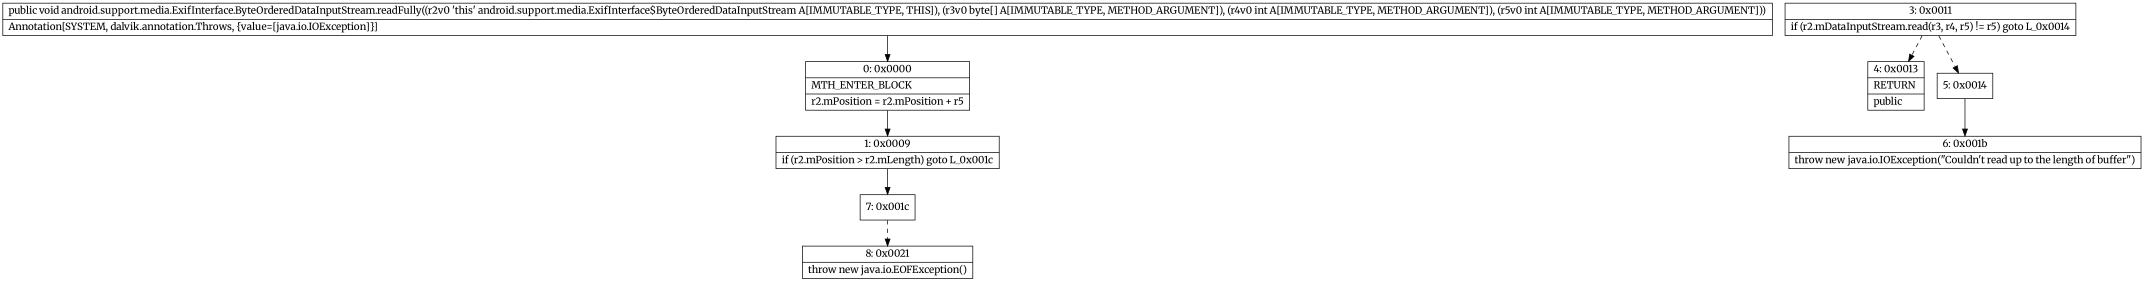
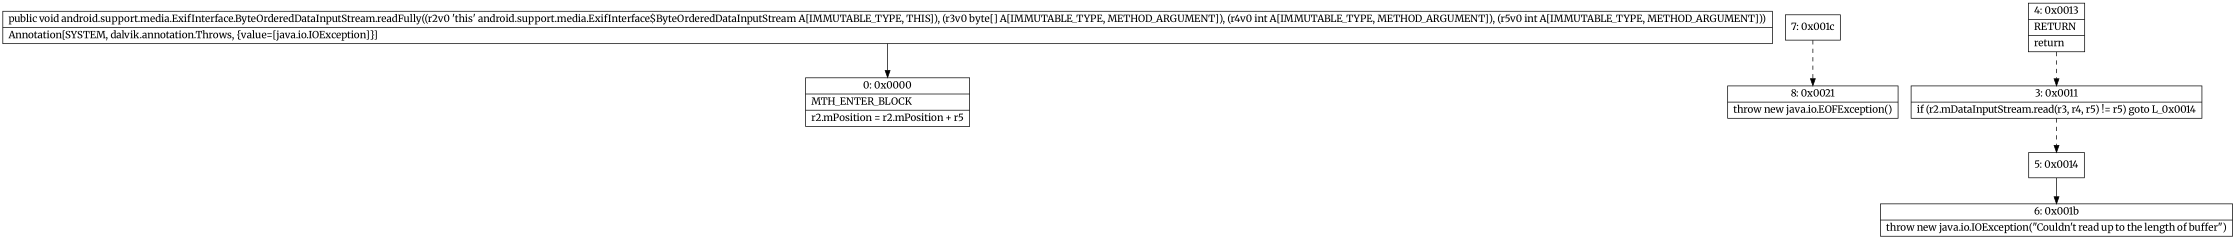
(1917, 45) -> (2057, 65)
(1888, 102) -> (2049, 43)
(888, 152) -> none
